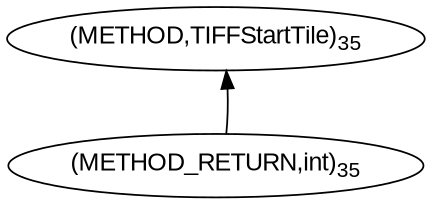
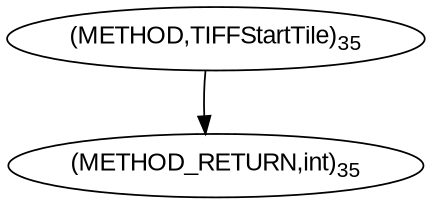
(228, 111) -> (204, 94)
